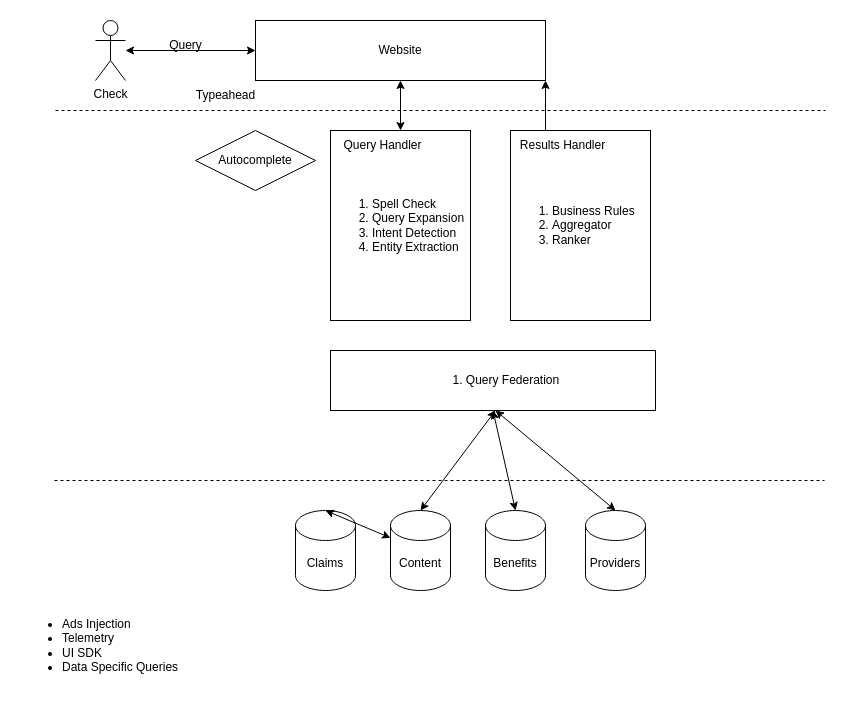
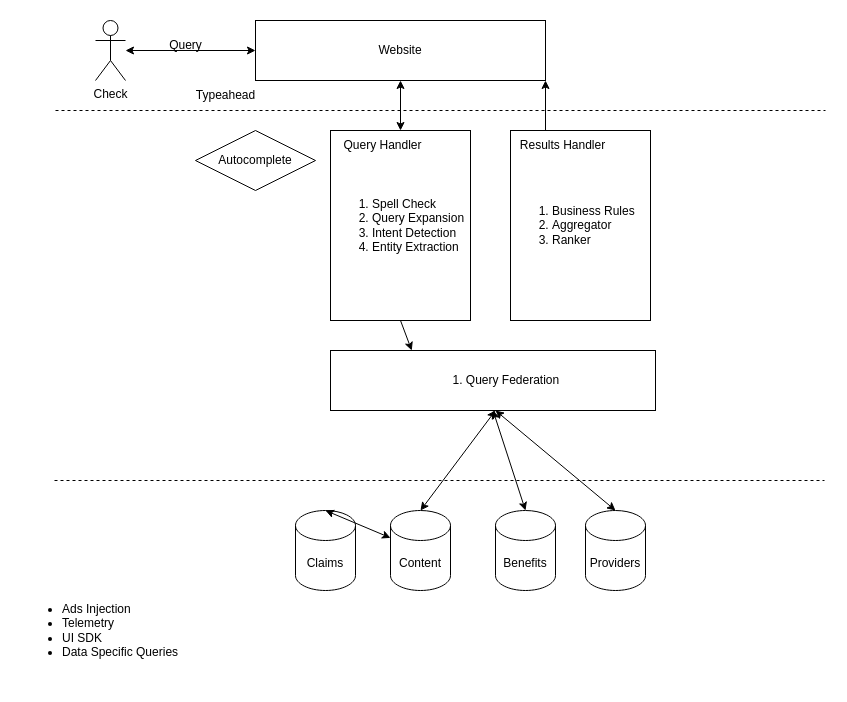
none -> (405, 332)
(516, 551) -> (526, 551)
(111, 646) -> (111, 631)
